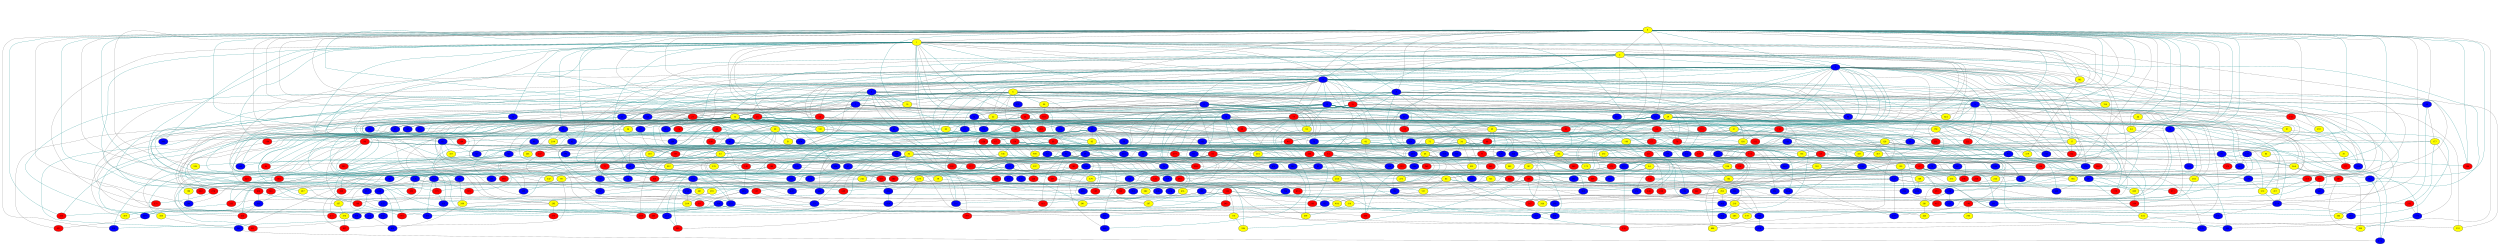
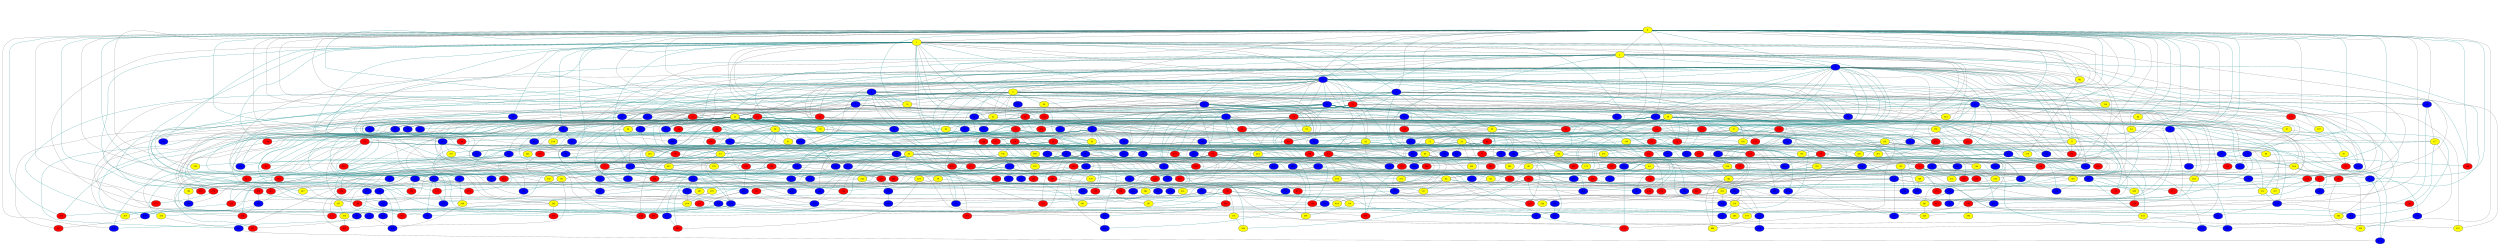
none -> (1976, 166)
(1166, 198) -> (1479, 173)
